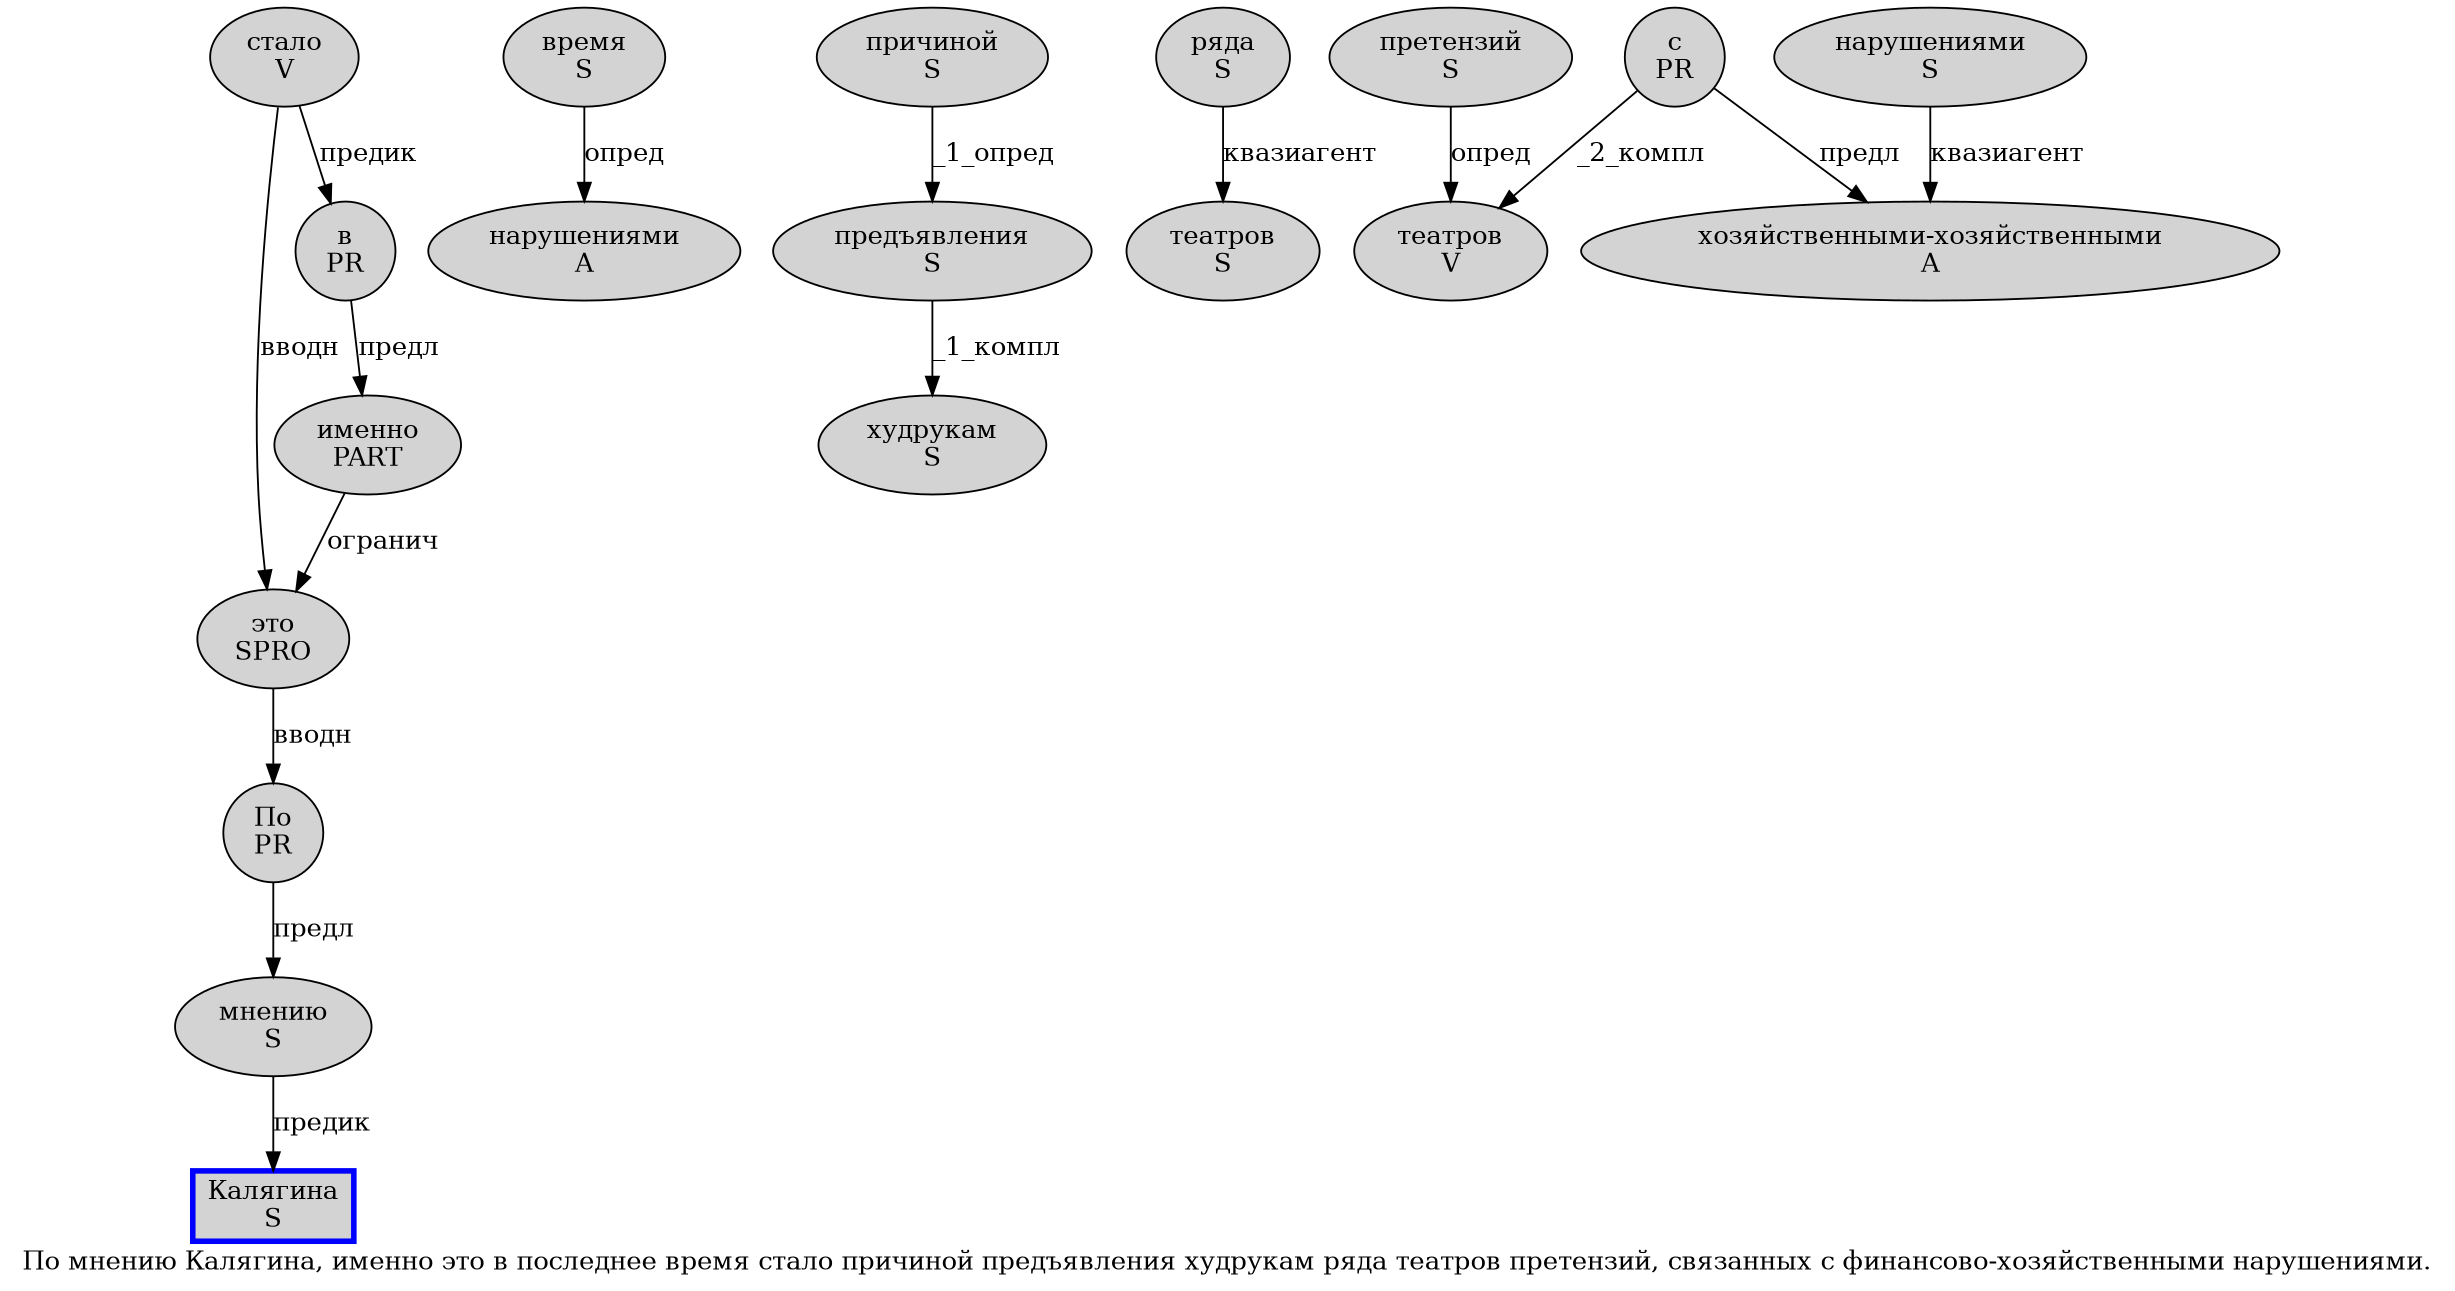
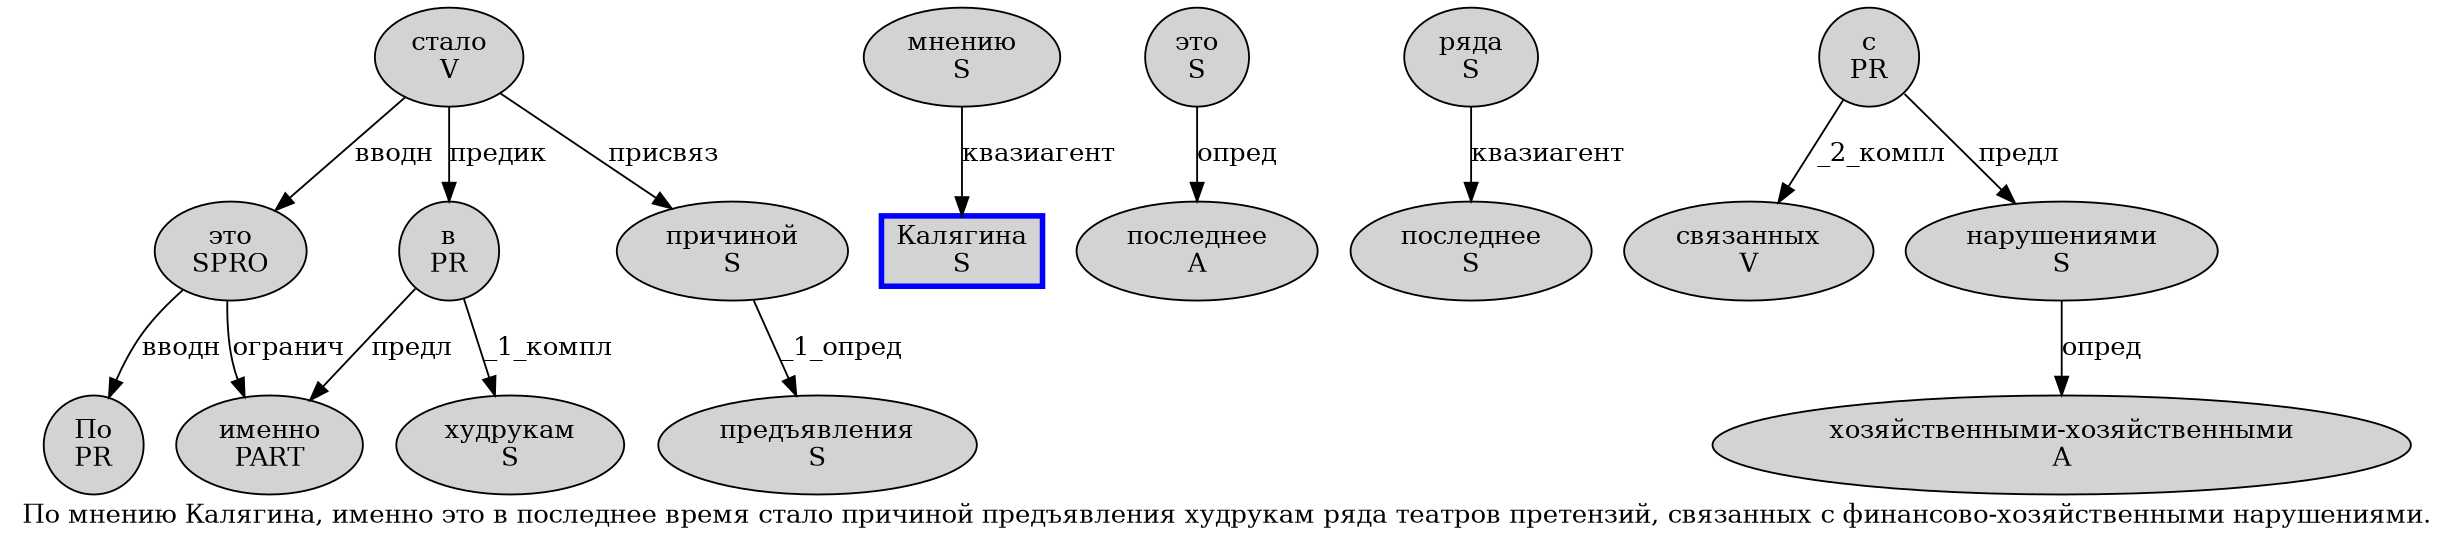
(584, 57) -> (1197, 57)
(1451, 57) -> none
(1783, 140) -> (1953, 142)
none -> (578, 146)
(2007, 154) -> (2102, 348)
(584, 251) -> (1197, 251)
(1223, 251) -> (1471, 251)
(1451, 251) -> (1749, 251)
(932, 338) -> (477, 338)
(325, 534) -> (229, 341)
(273, 920) -> none
(322, 1124) -> (1039, 154)
